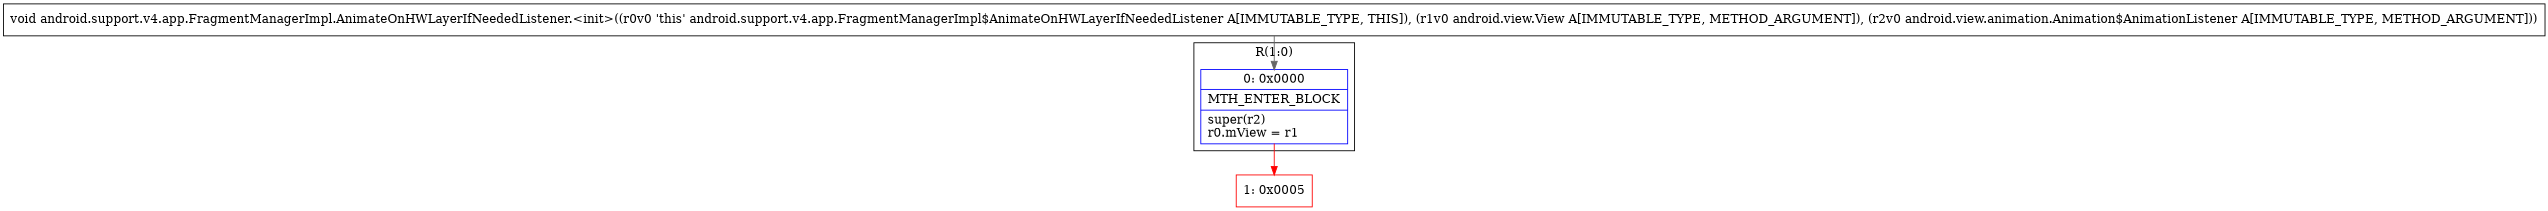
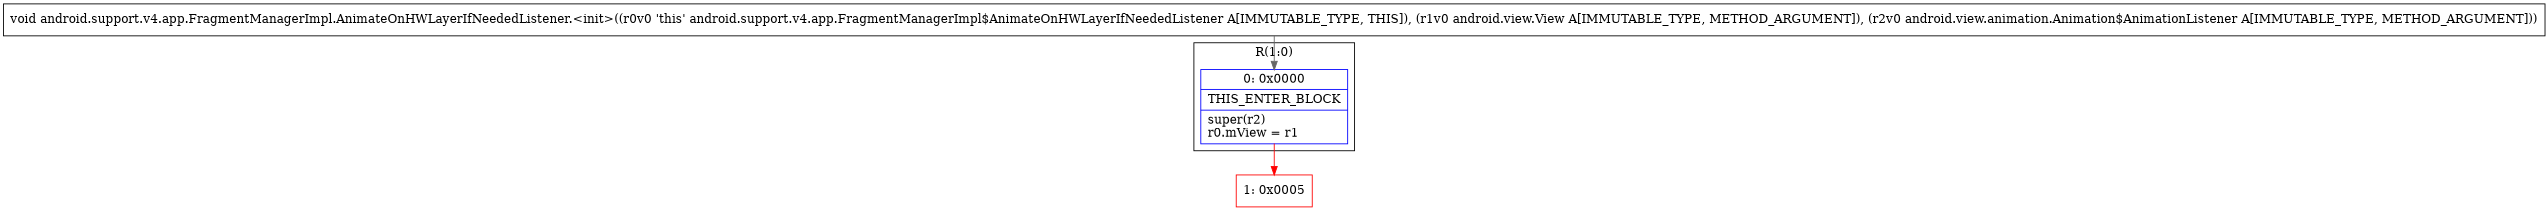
(1274, 99) -> (1274, 99)
